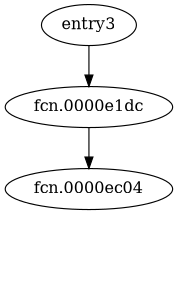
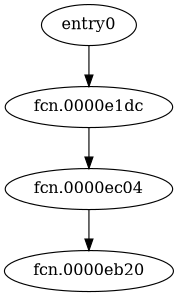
(89, 25) -> (89, 25)
none -> (89, 271)
